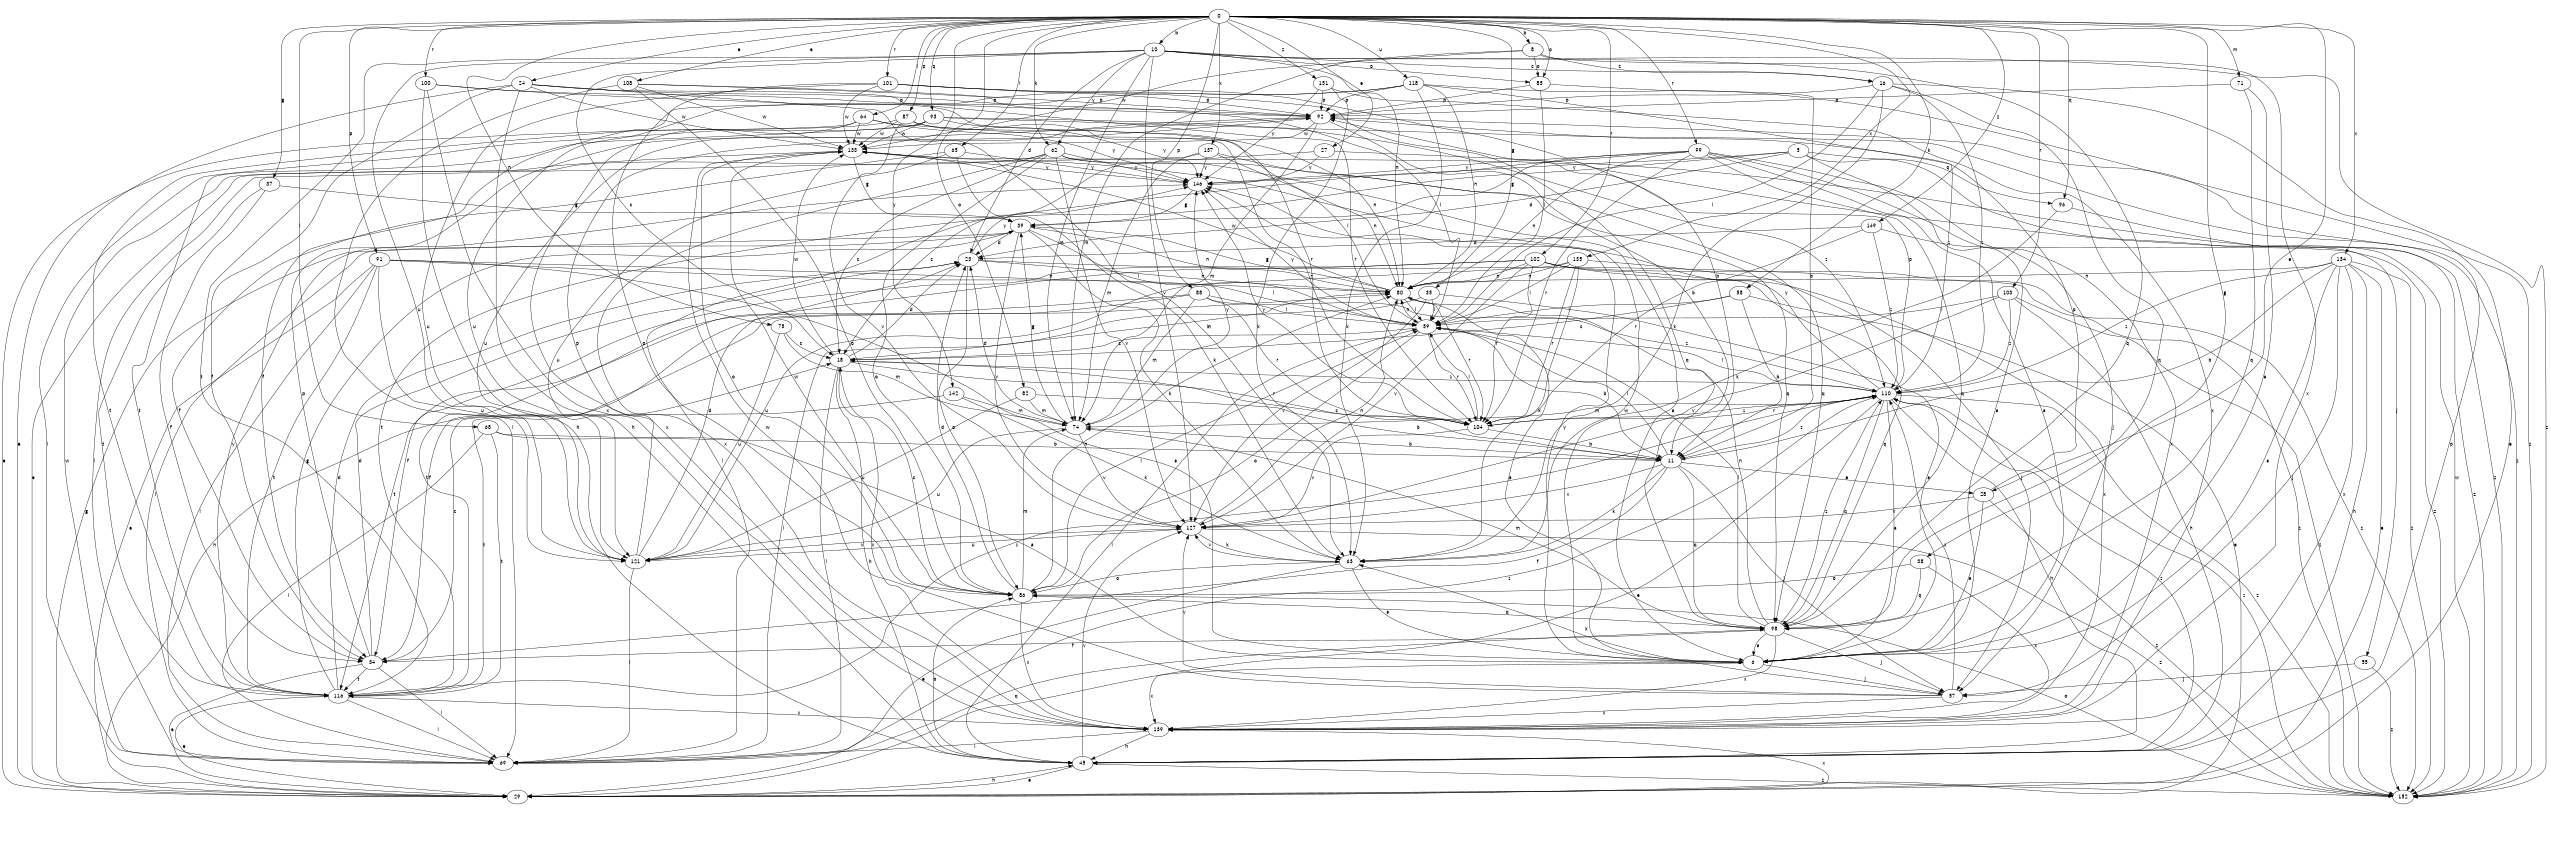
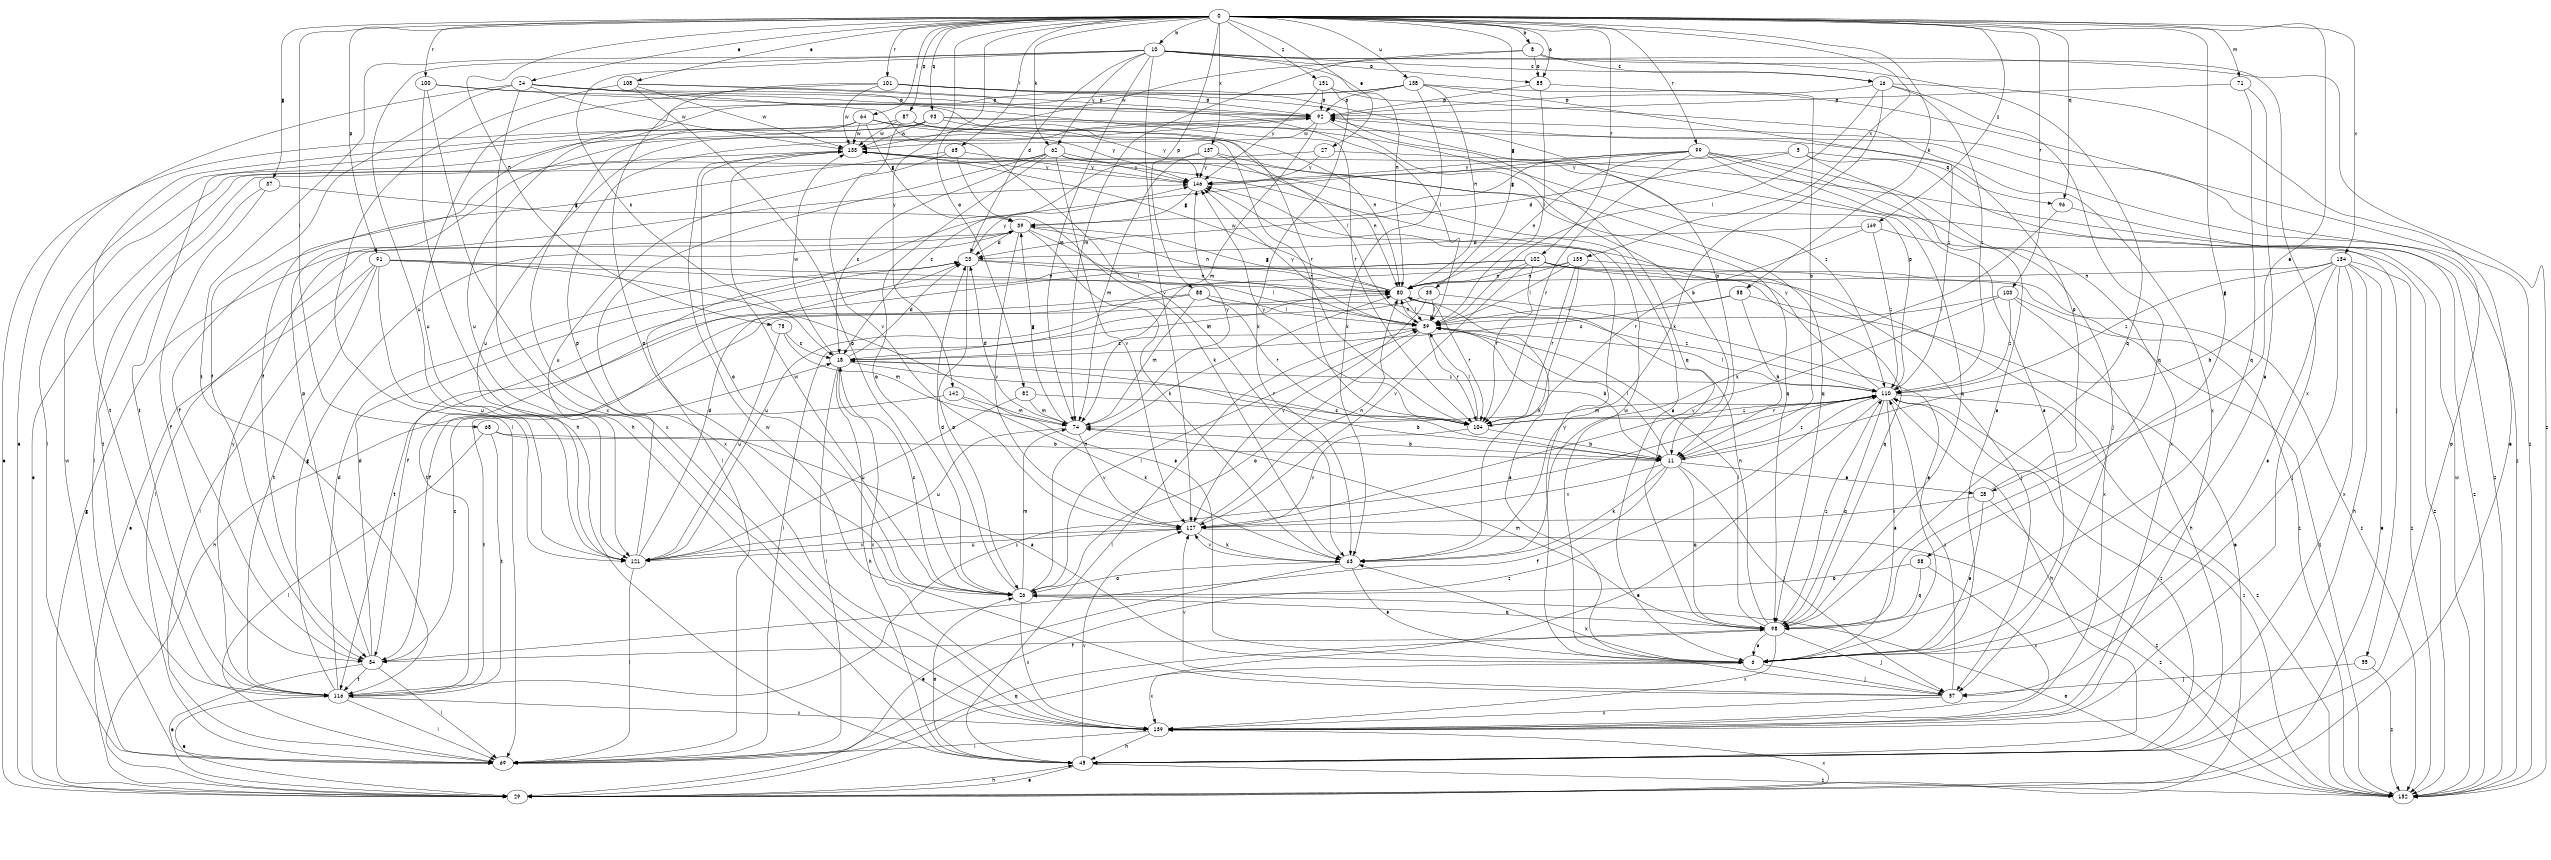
(1414, 83) -> (1414, 83)
(919, 216) -> (920, 201)
(866, 233) -> none
(1022, 595) -> (1022, 595)
